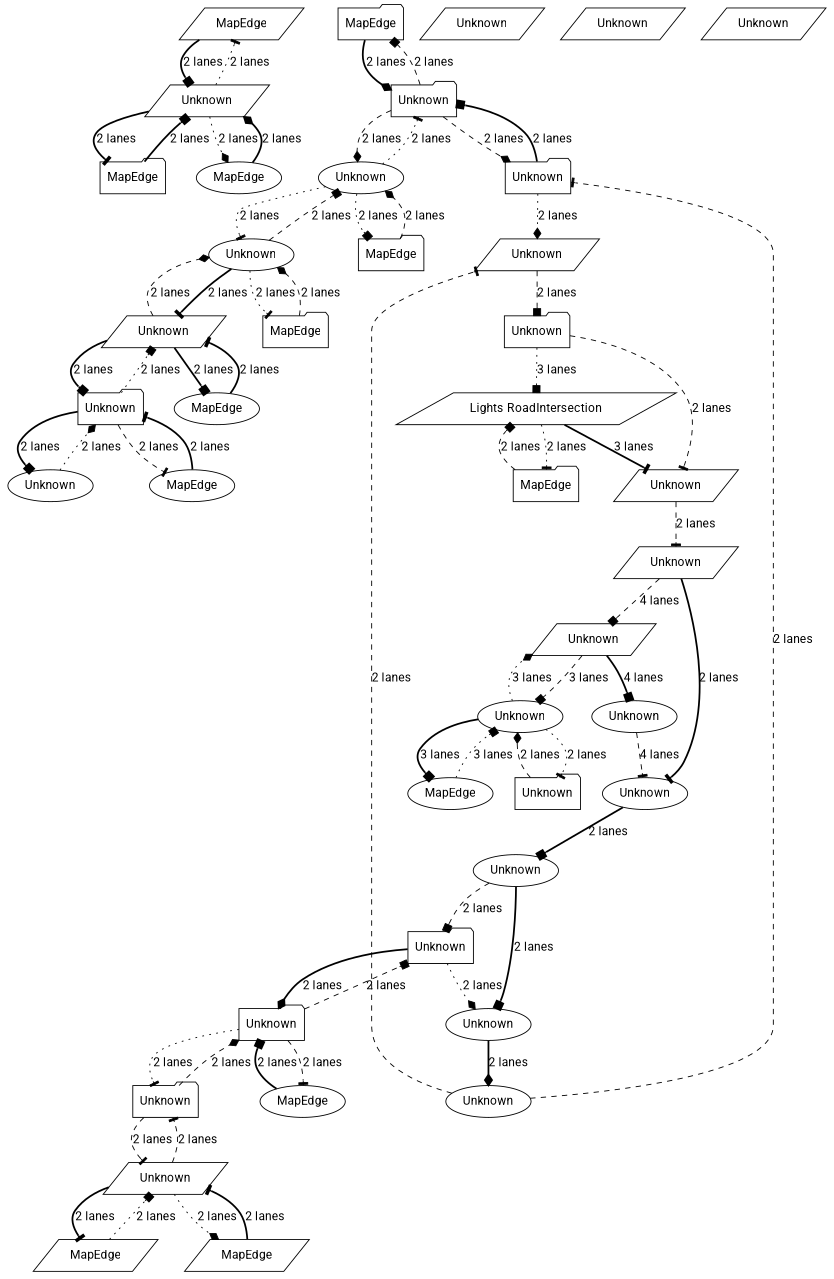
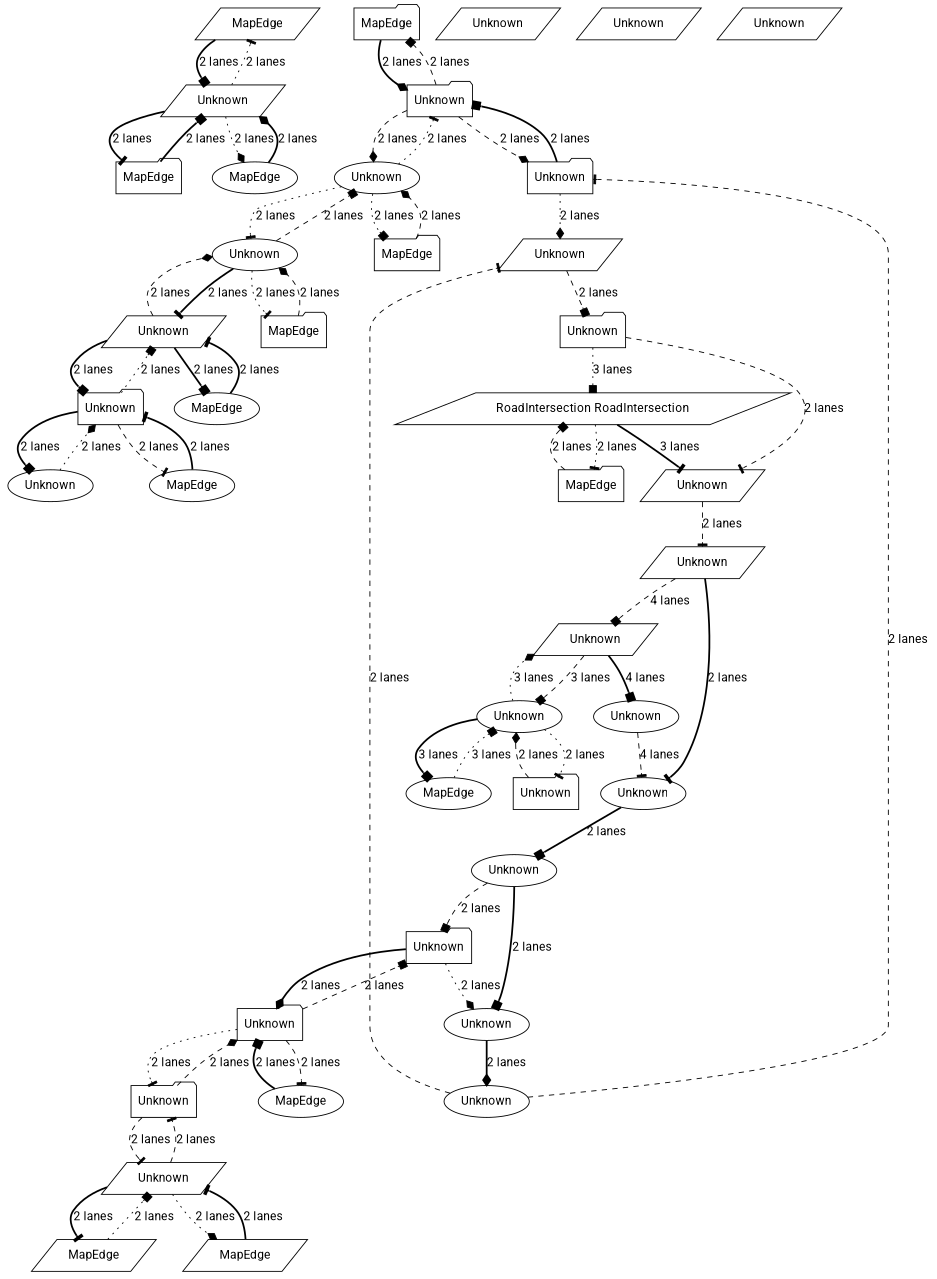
(536, 409) -> (593, 409)
